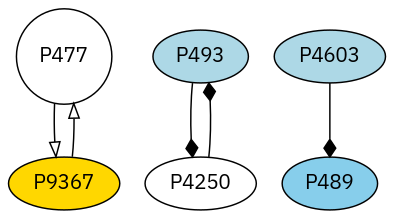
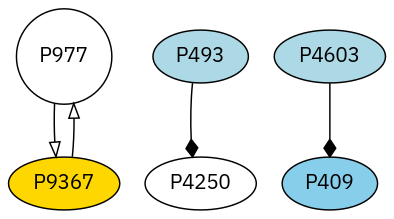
(64, 57) -> (64, 57)
(210, 129) -> none
(330, 184) -> (330, 184)
